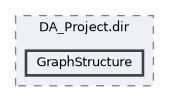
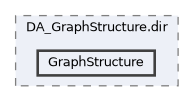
(84, 28) -> (97, 28)
